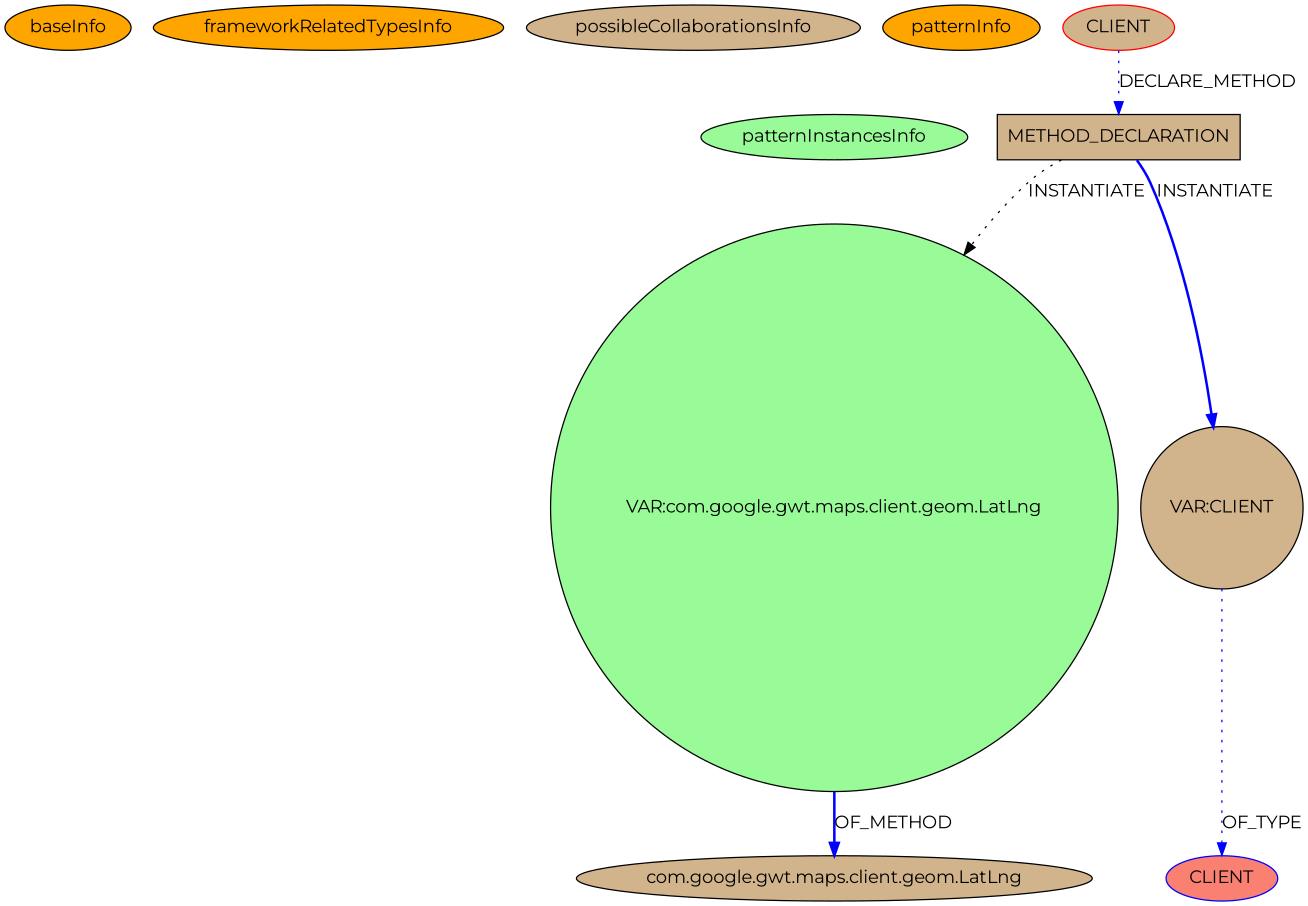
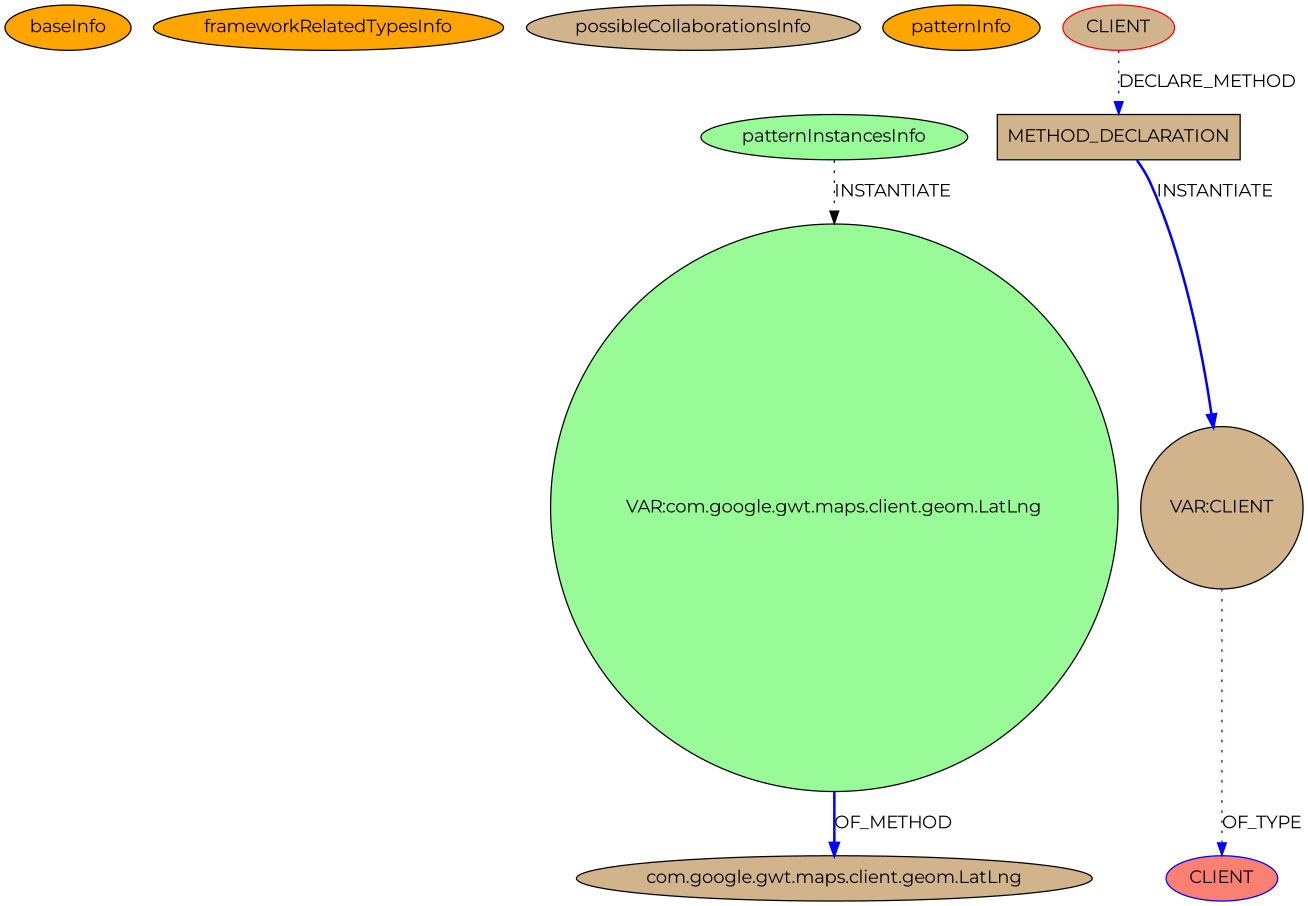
(1012, 198) -> (834, 186)
